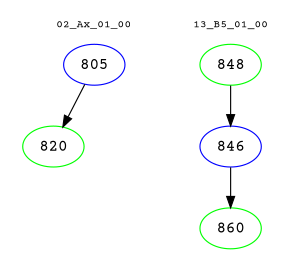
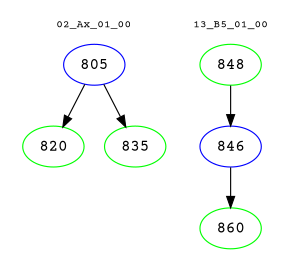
none -> (135, 147)
